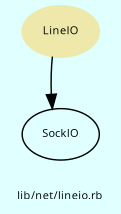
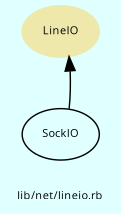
(51, 75) -> (70, 90)
